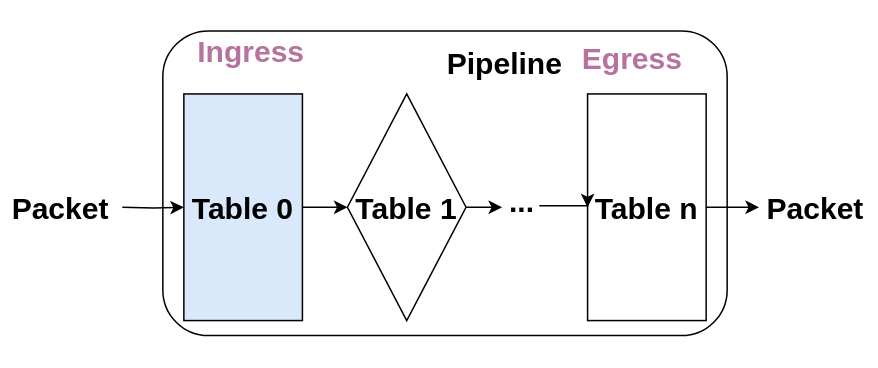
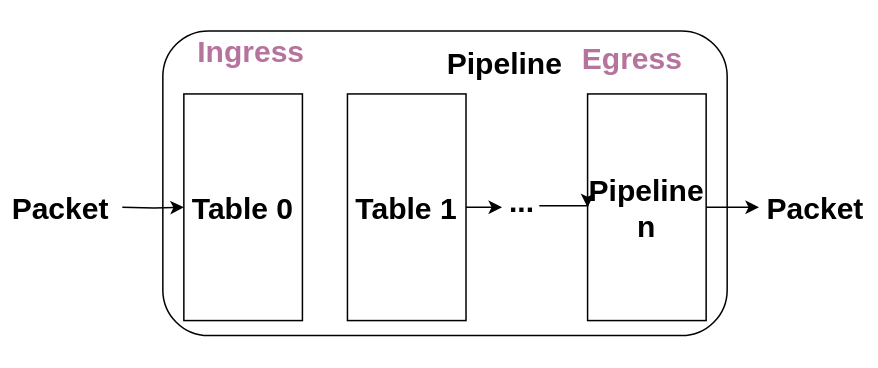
(243, 207) -> (243, 207)
(330, 207) -> none
(407, 207) -> (407, 207)
(647, 208) -> (647, 208)
